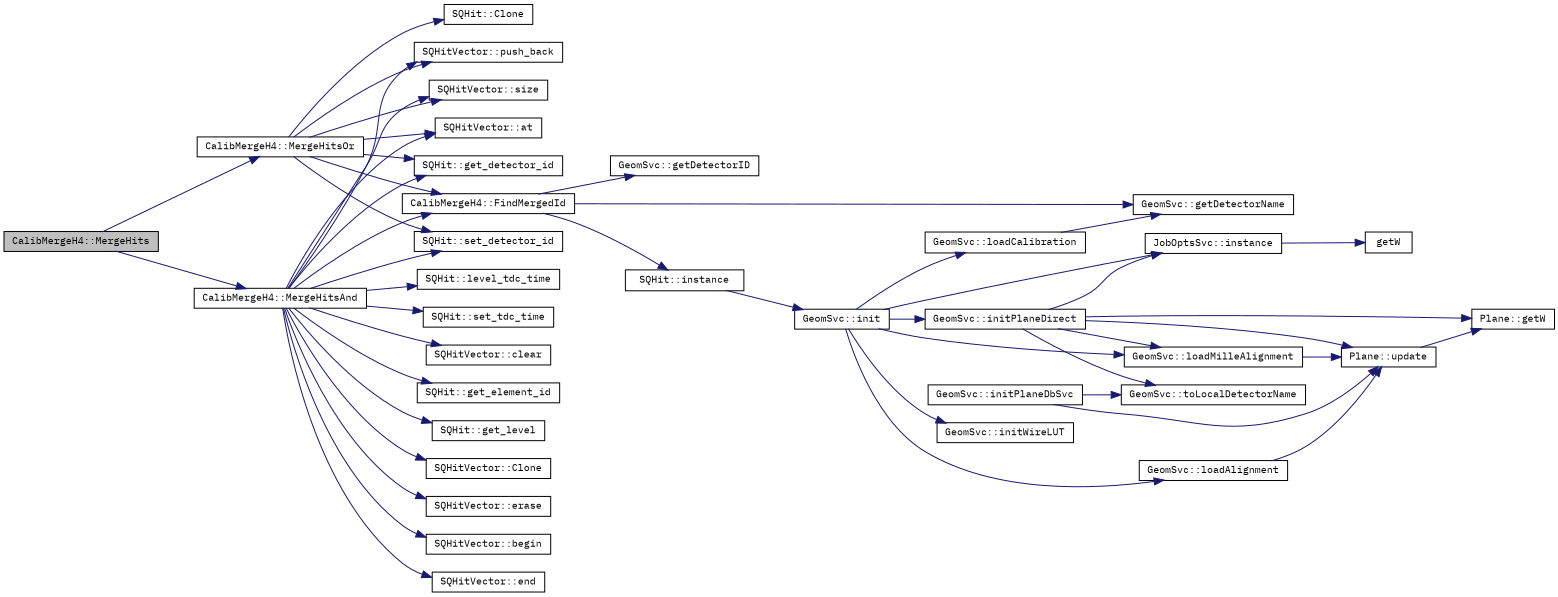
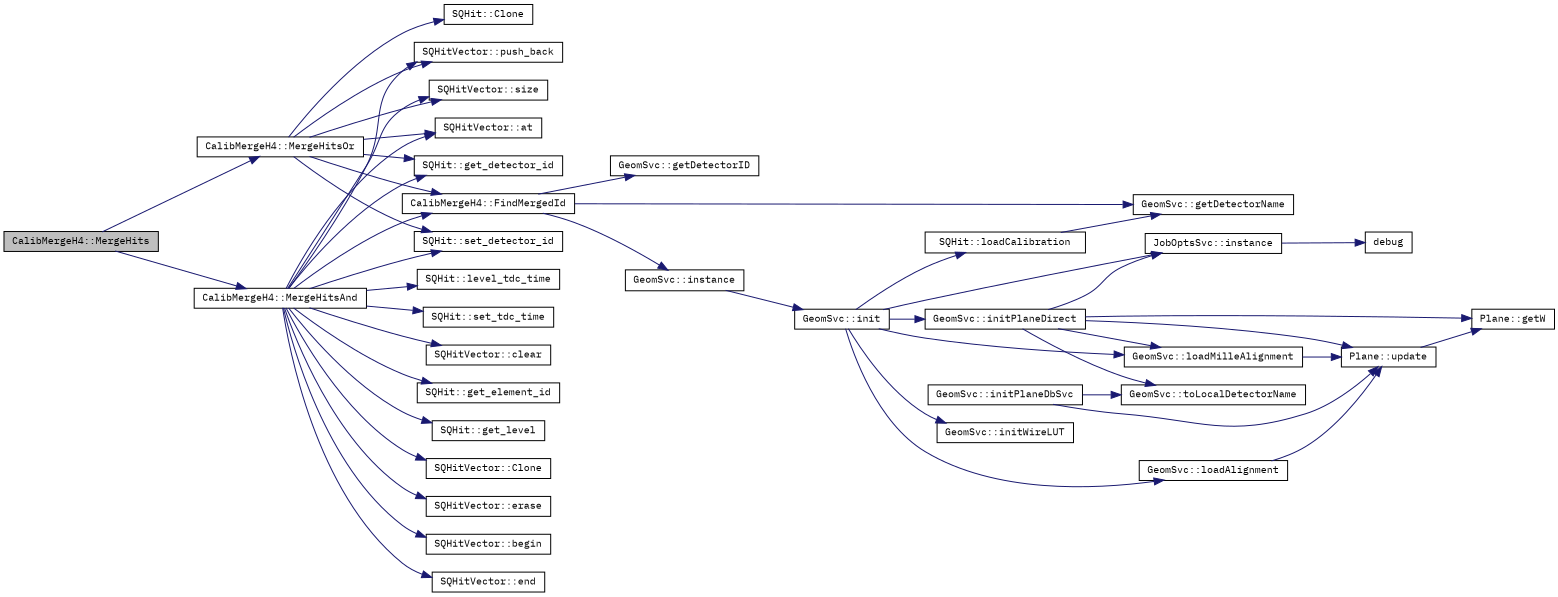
(1005, 242) -> (1005, 242)
(1389, 242) -> (1389, 242)
(685, 280) -> (685, 280)
